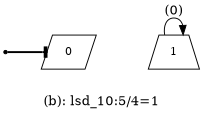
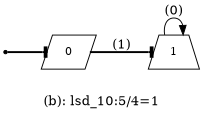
none -> (119, 52)
